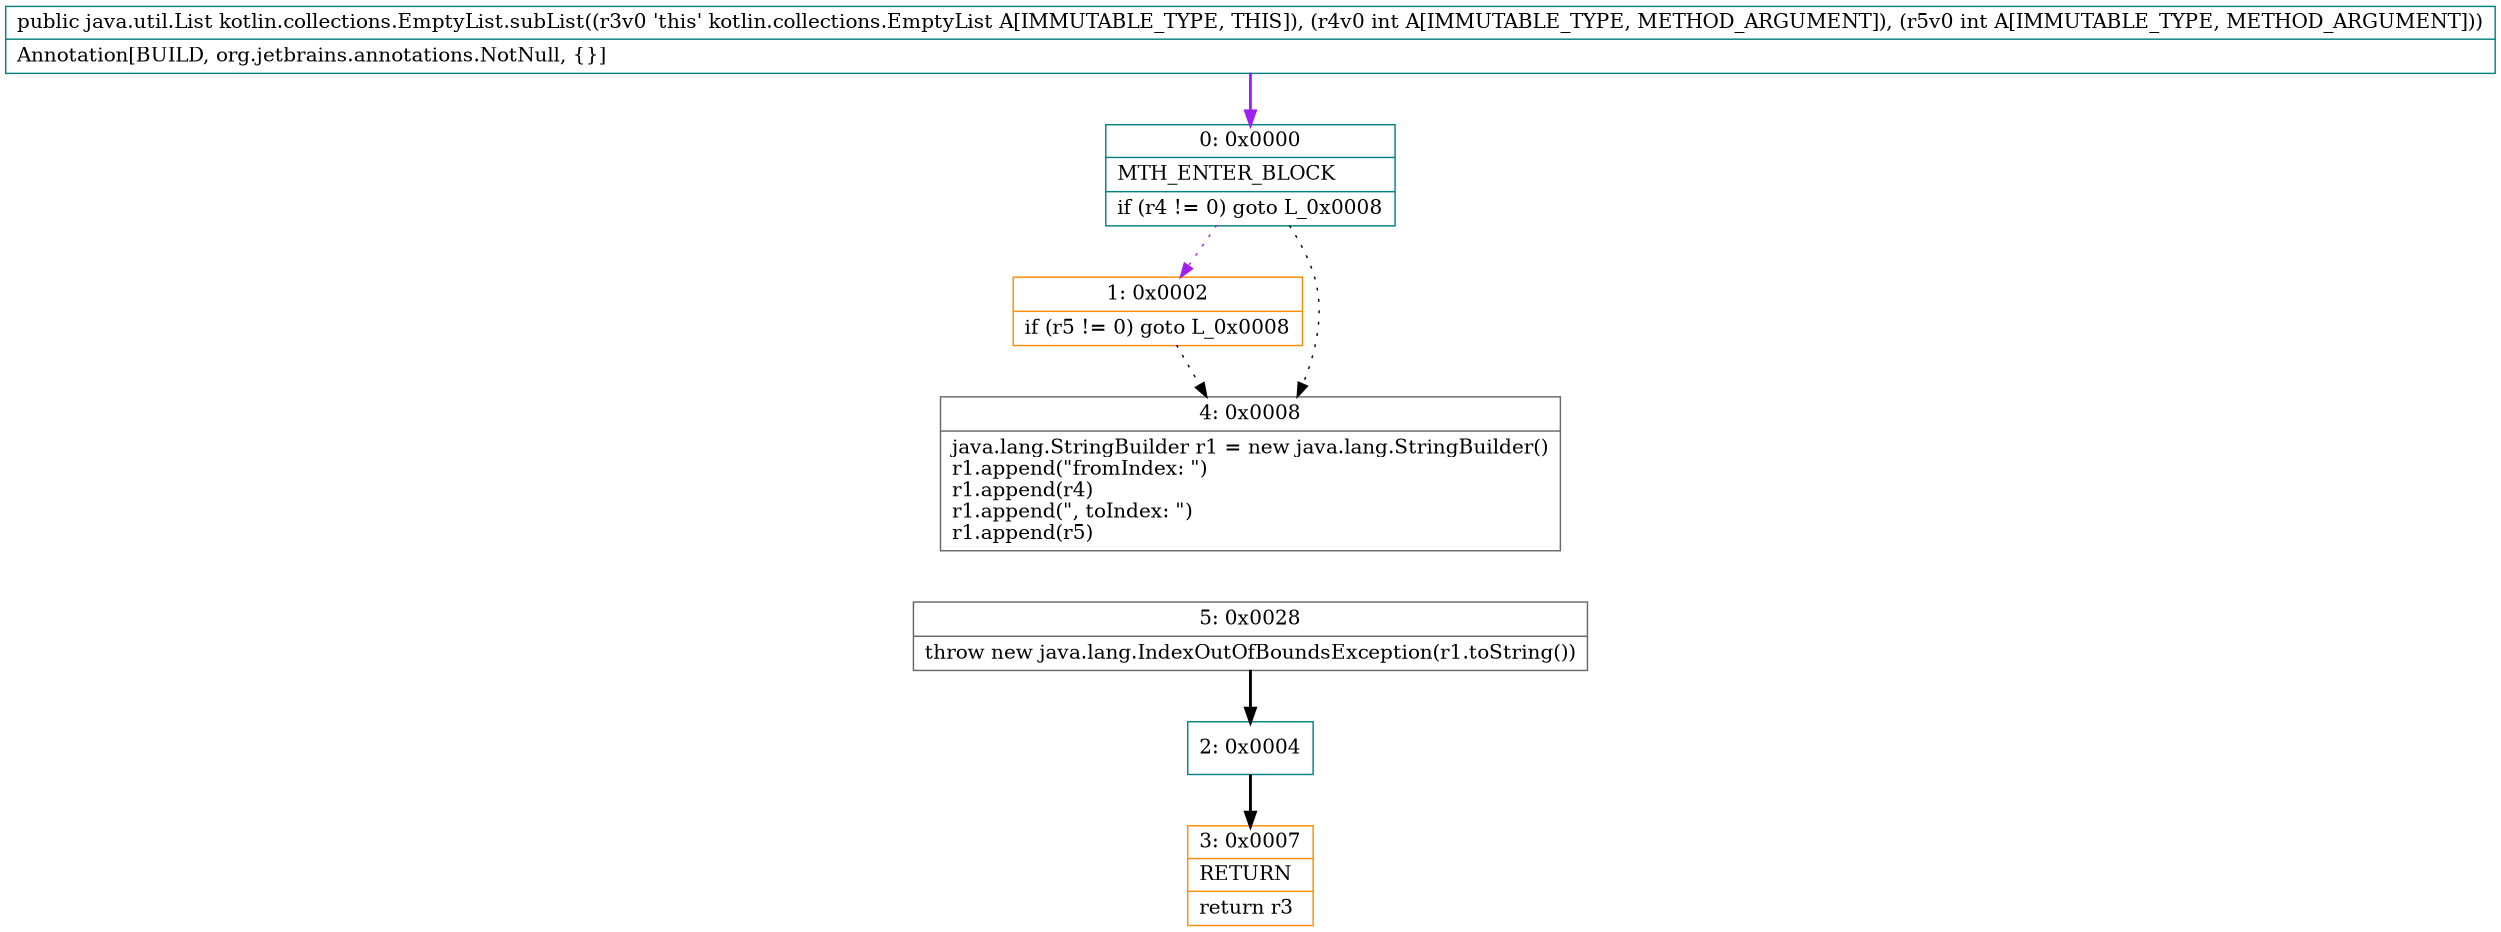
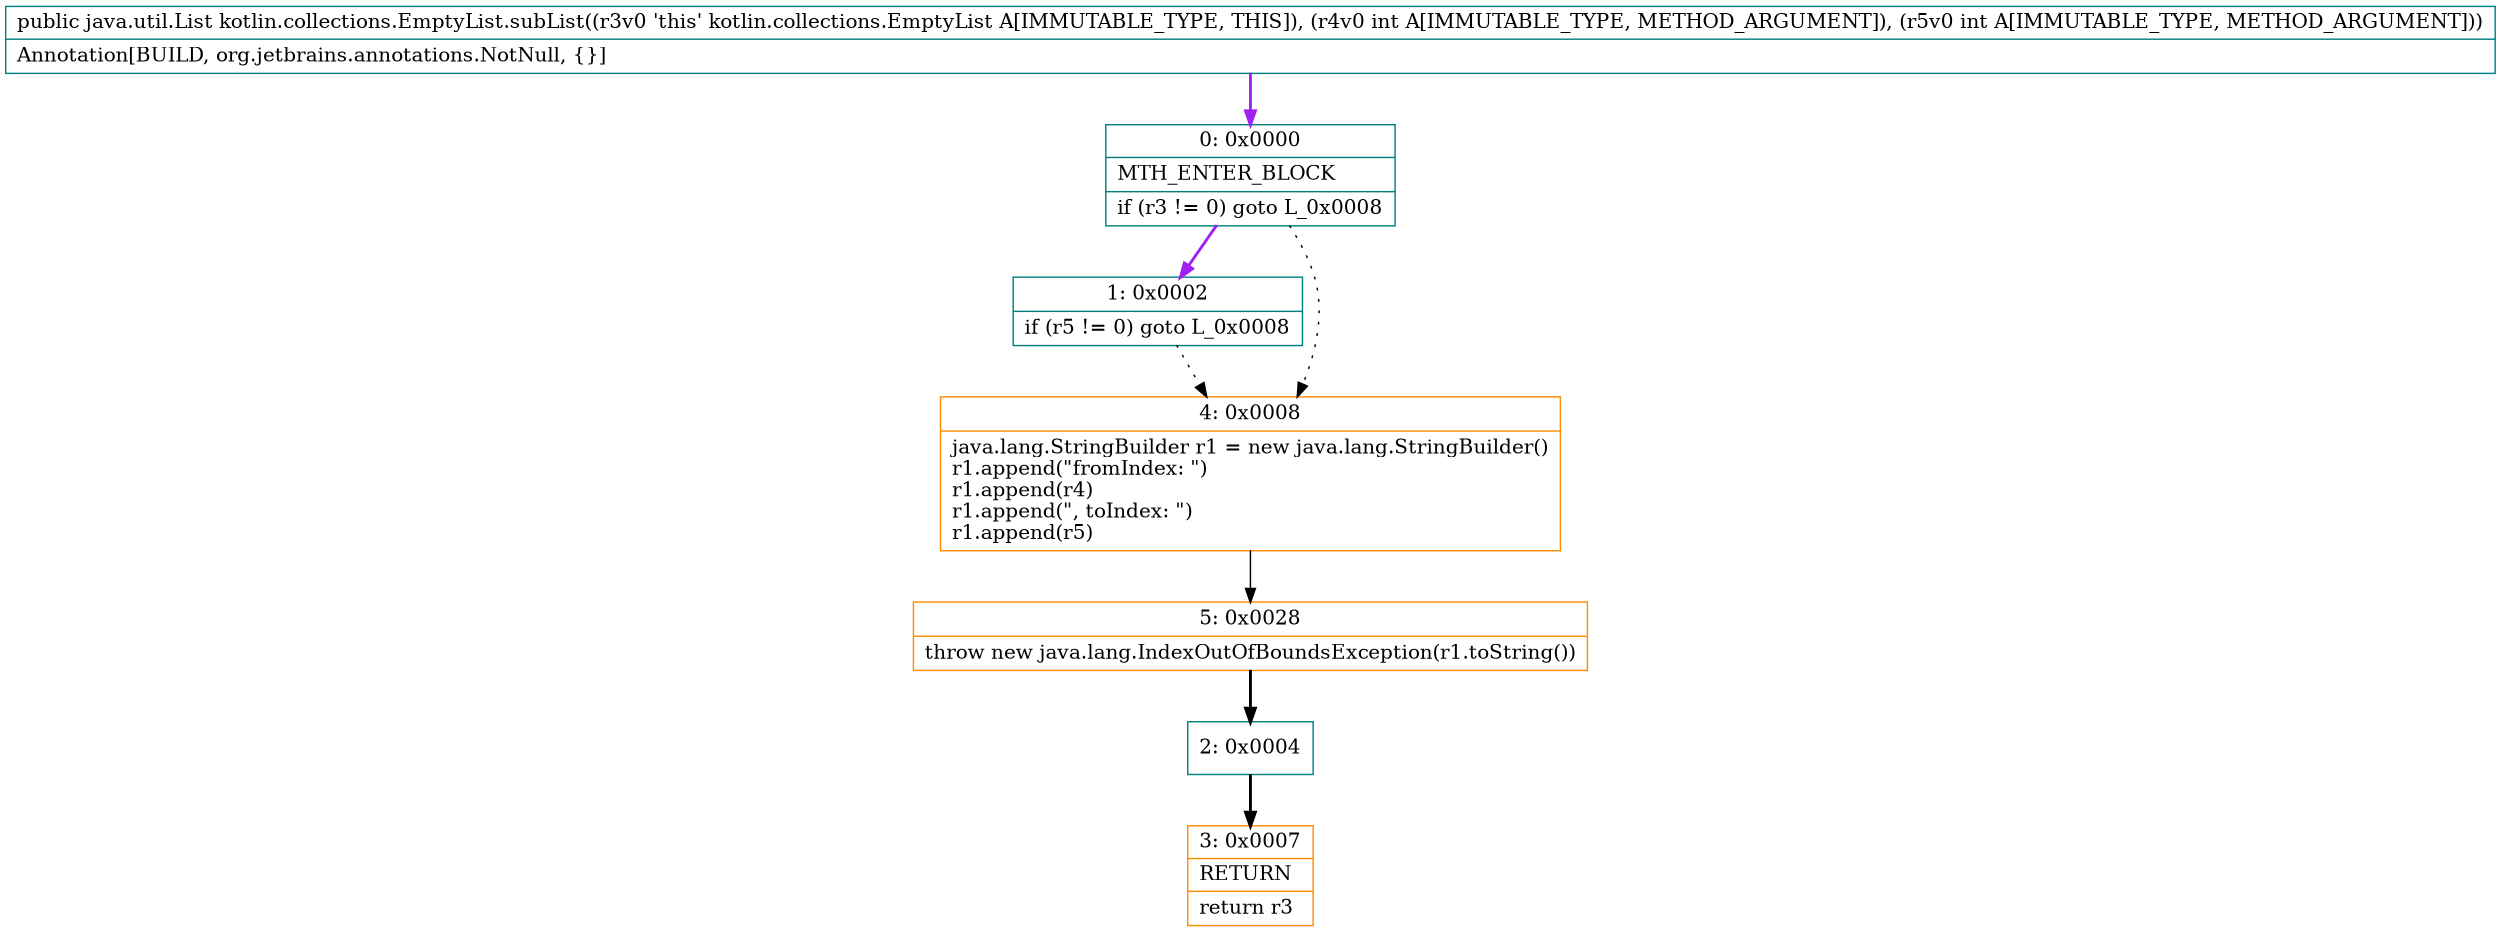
(1250, 208) -> (1250, 208)
(1203, 245) -> (1203, 245)
(1158, 311) -> (1158, 311)
(1250, 474) -> (1250, 474)
none -> (1250, 569)
(1250, 636) -> (1250, 636)
